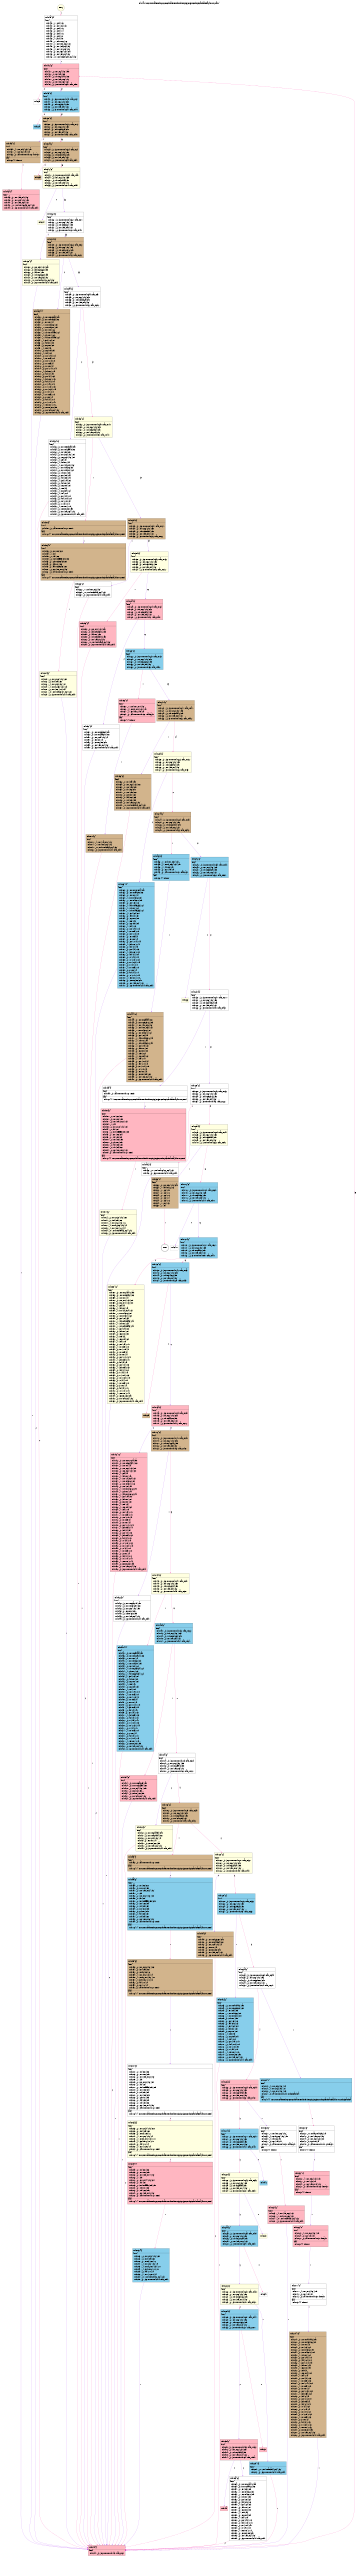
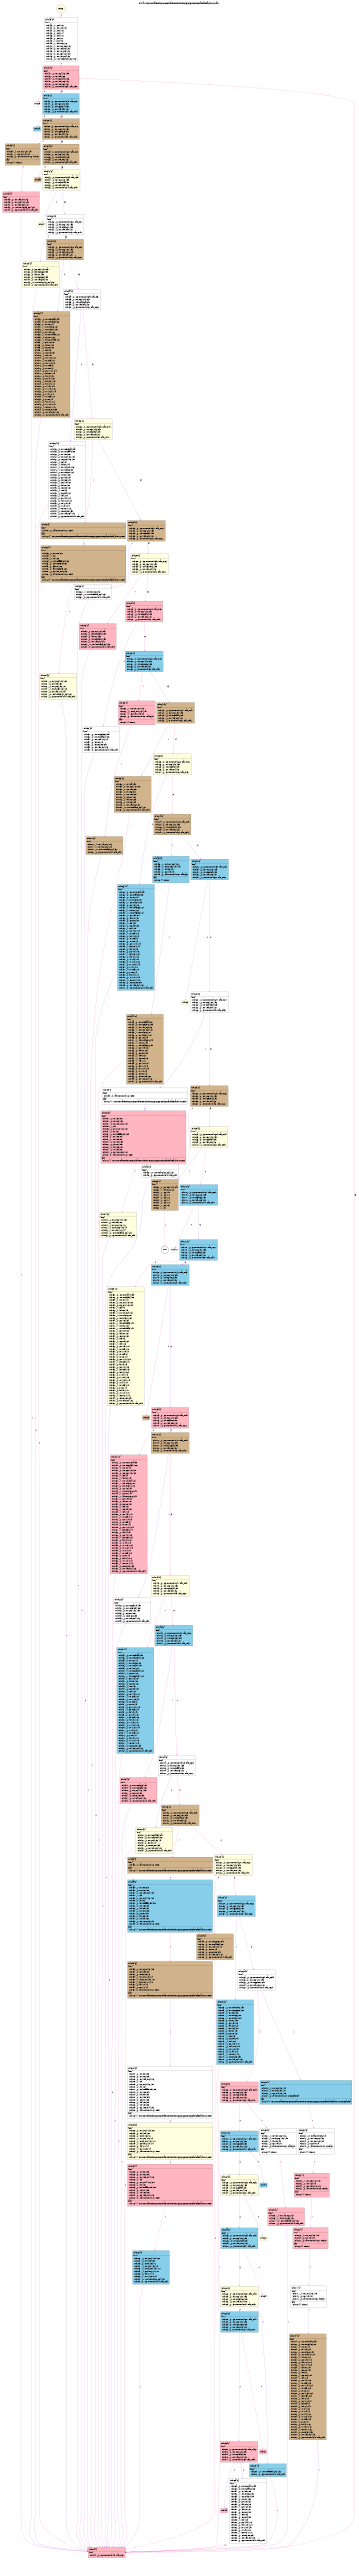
(61, 8) -> (61, 9)
(209, 1094) -> (209, 1096)
